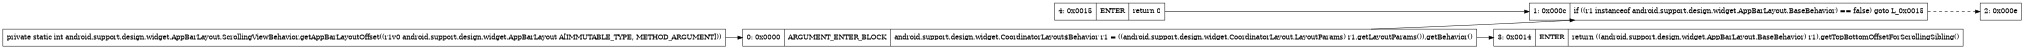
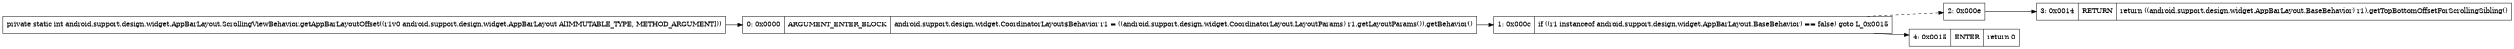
(1345, 12) -> (1889, 34)
(1552, 37) -> (2097, 11)
(1483, 38) -> (2008, 12)
